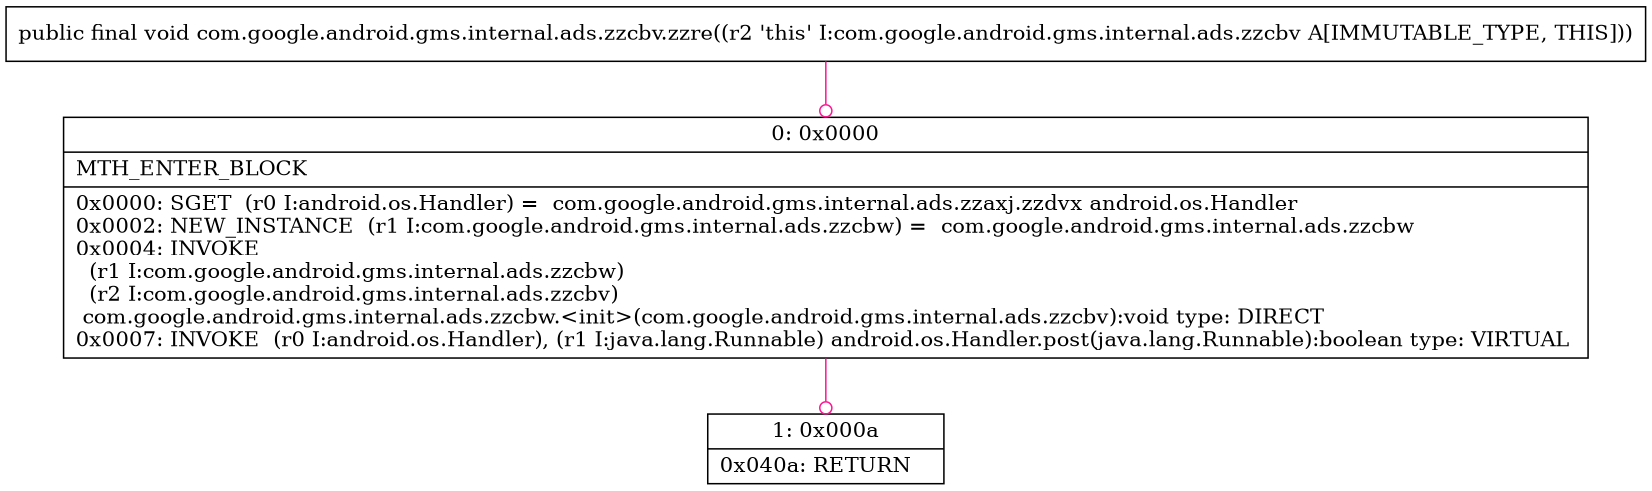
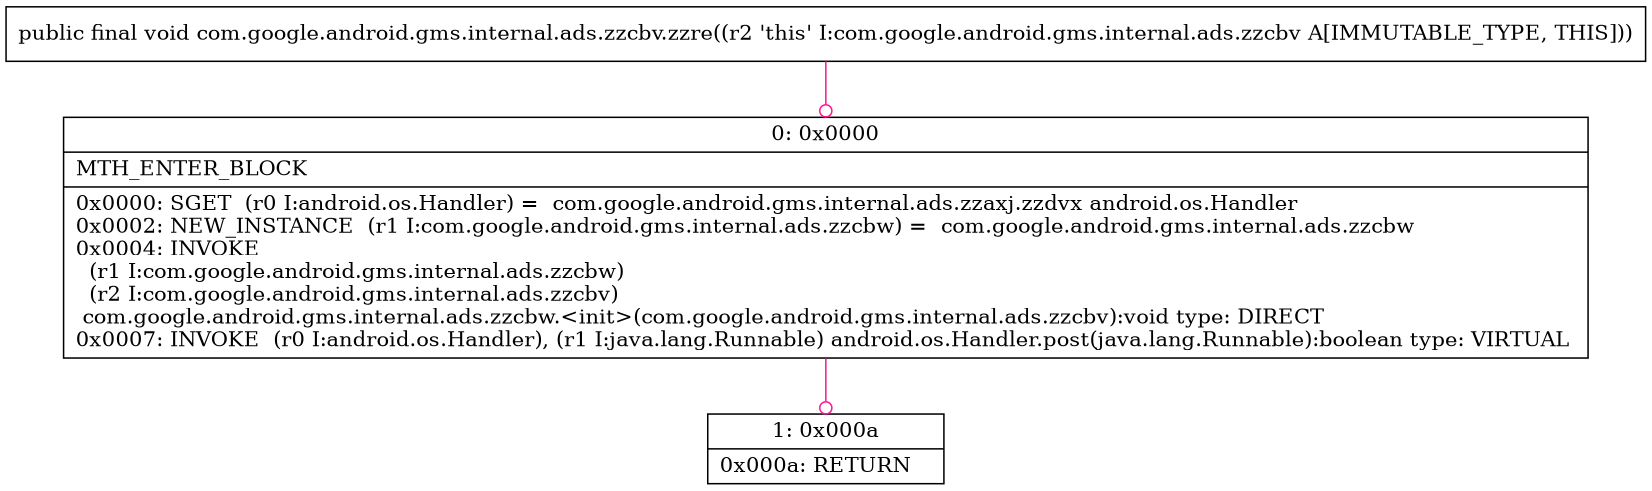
(826, 466) -> (826, 466)
